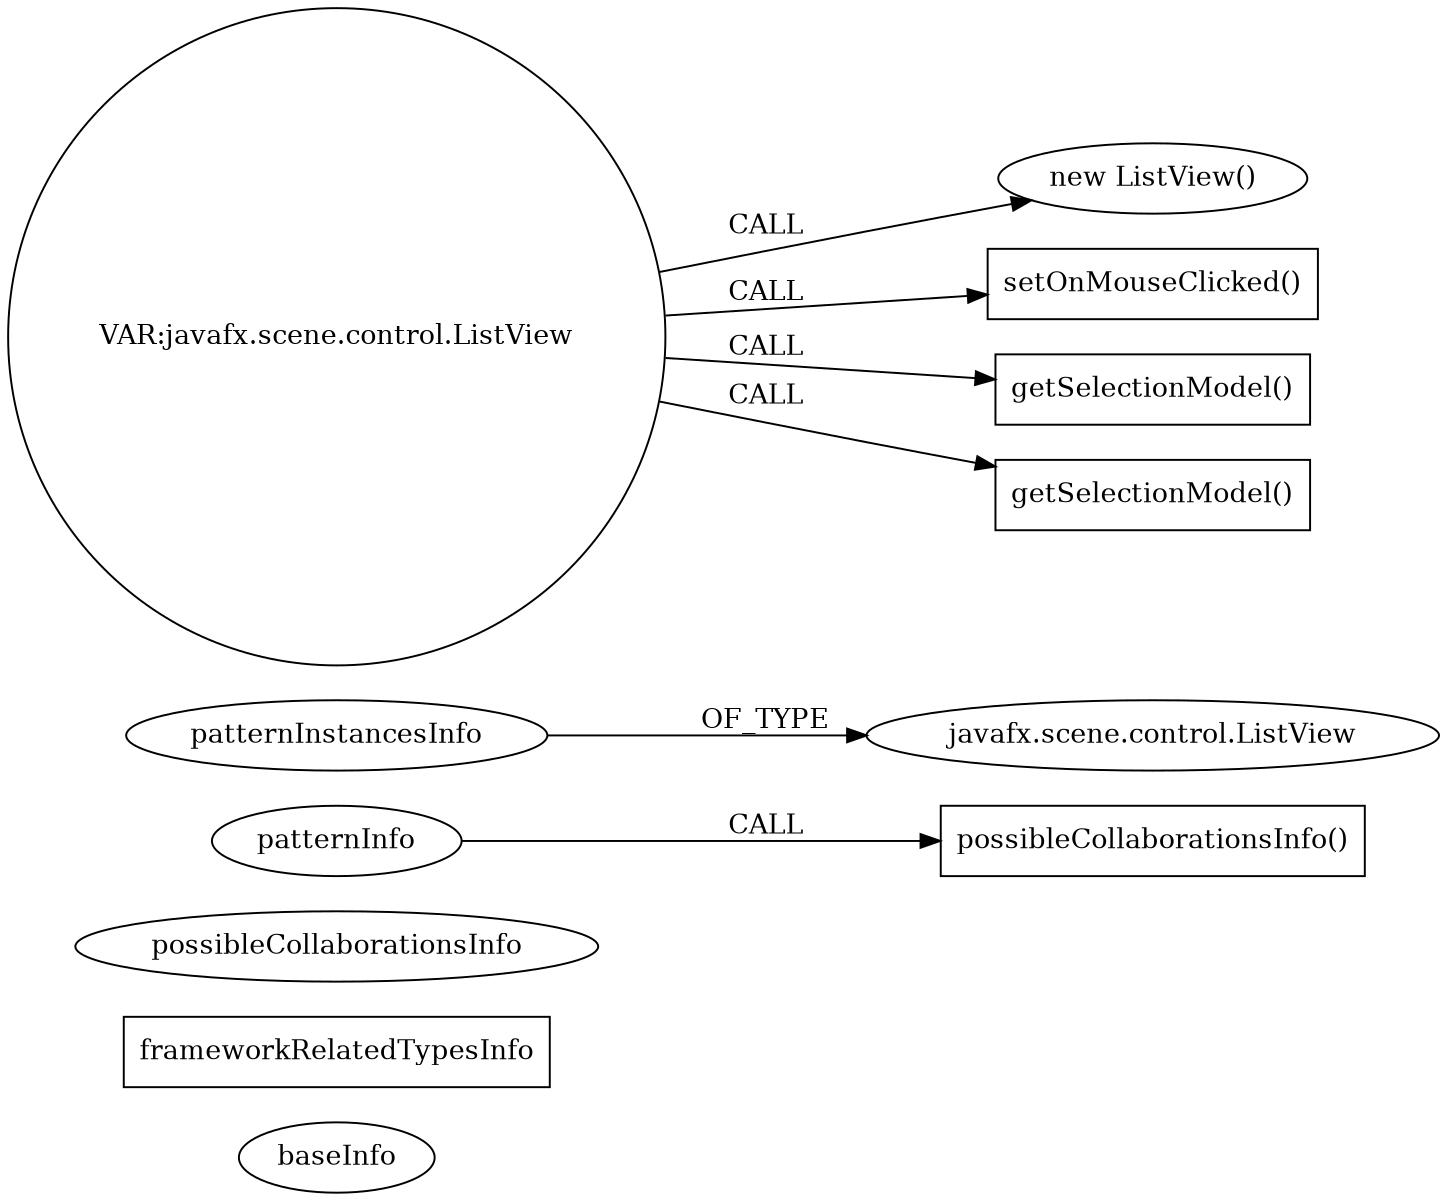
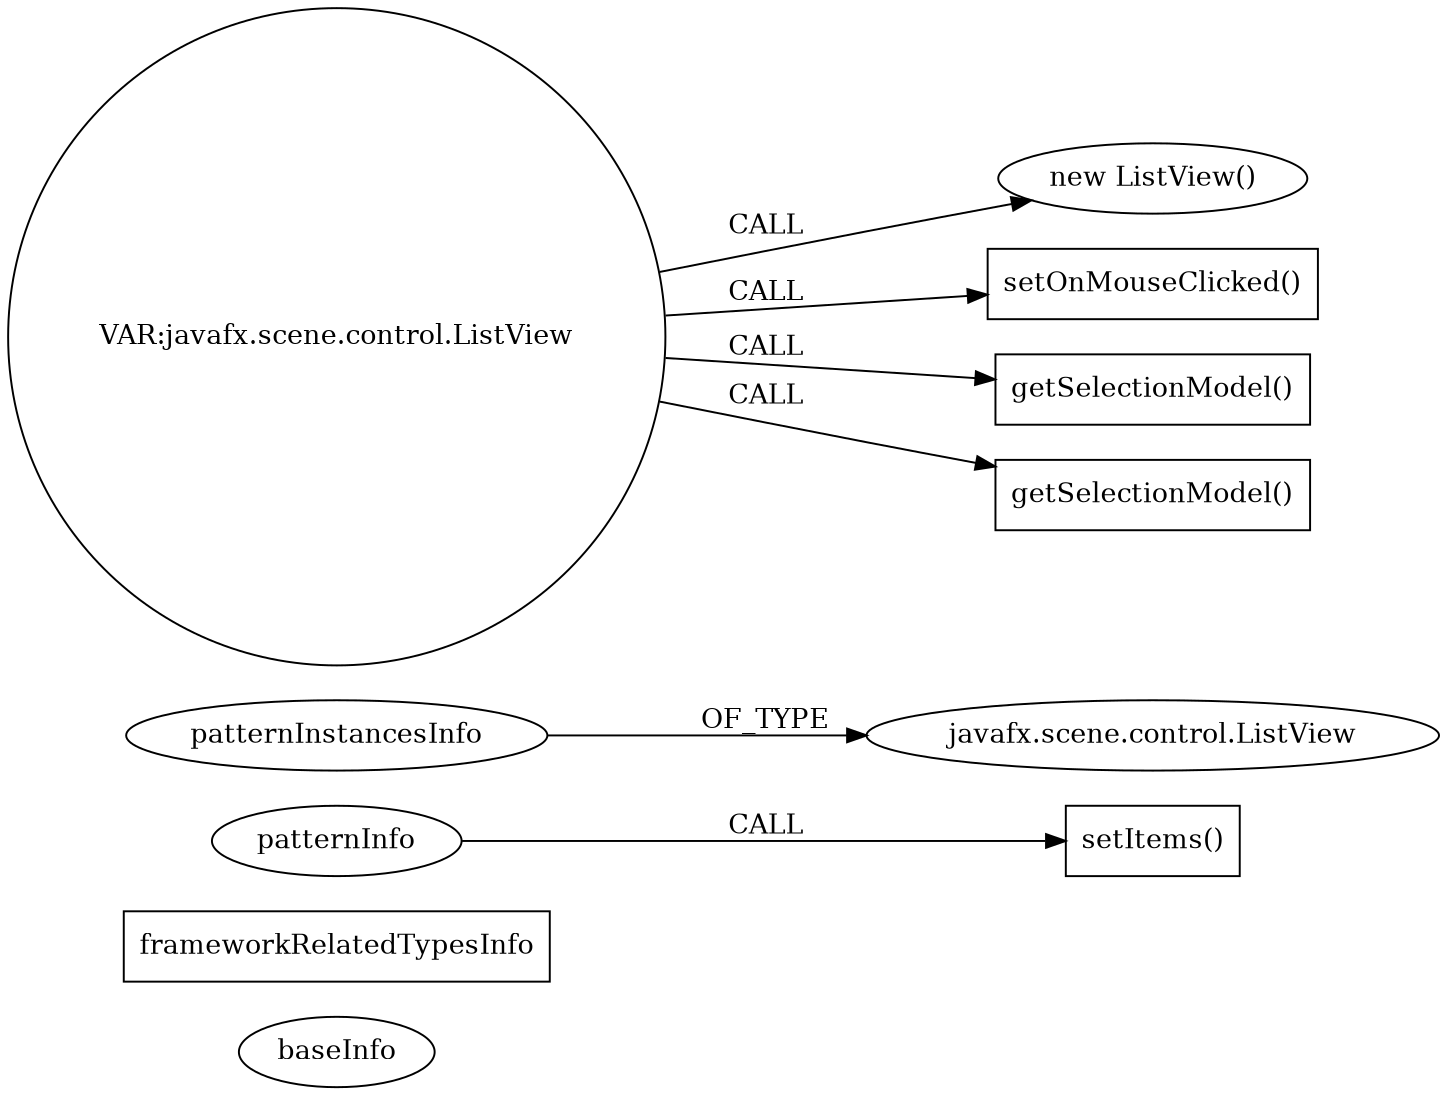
(1153, 841) -> (1153, 841)
(337, 946) -> none
